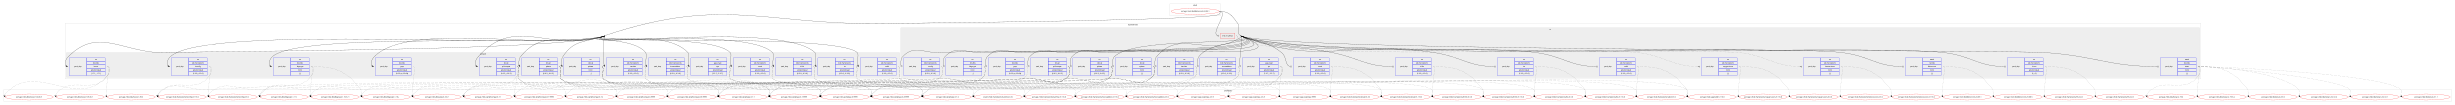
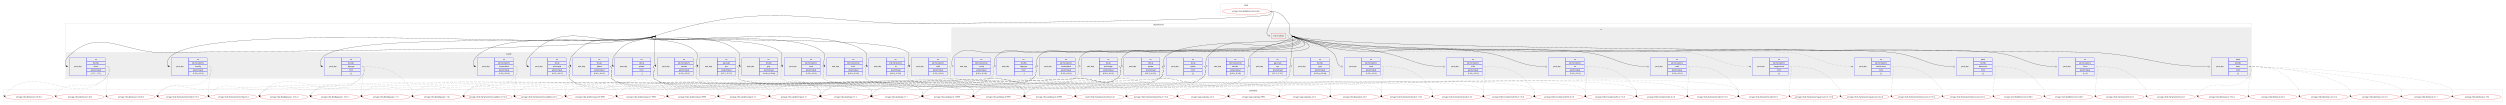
none -> (284, 97)
(1712, 97) -> (1712, 97)
